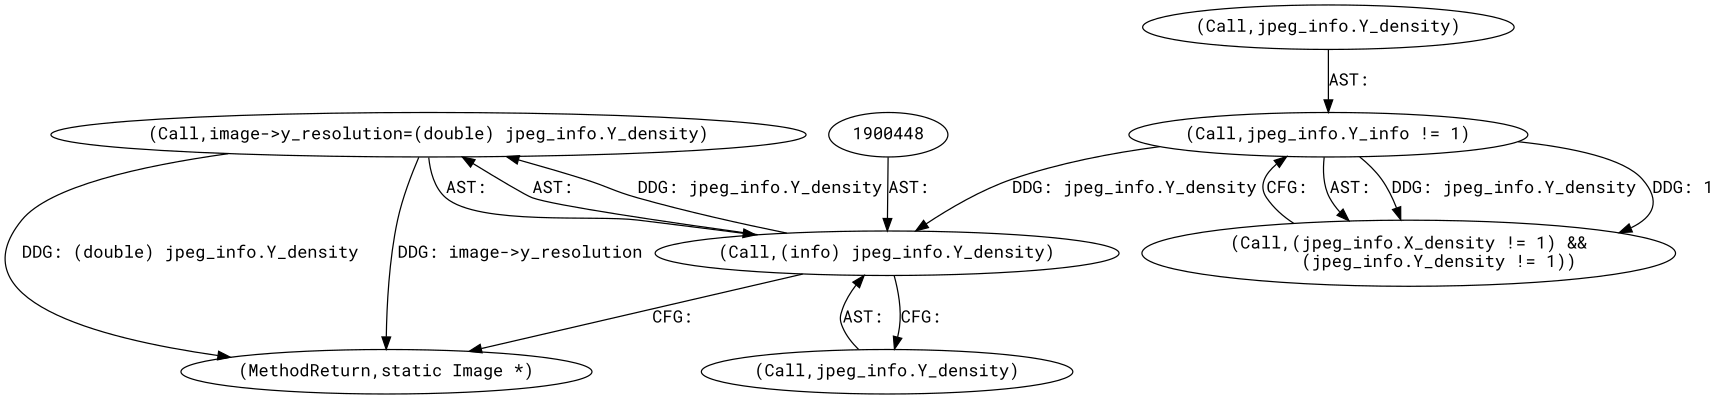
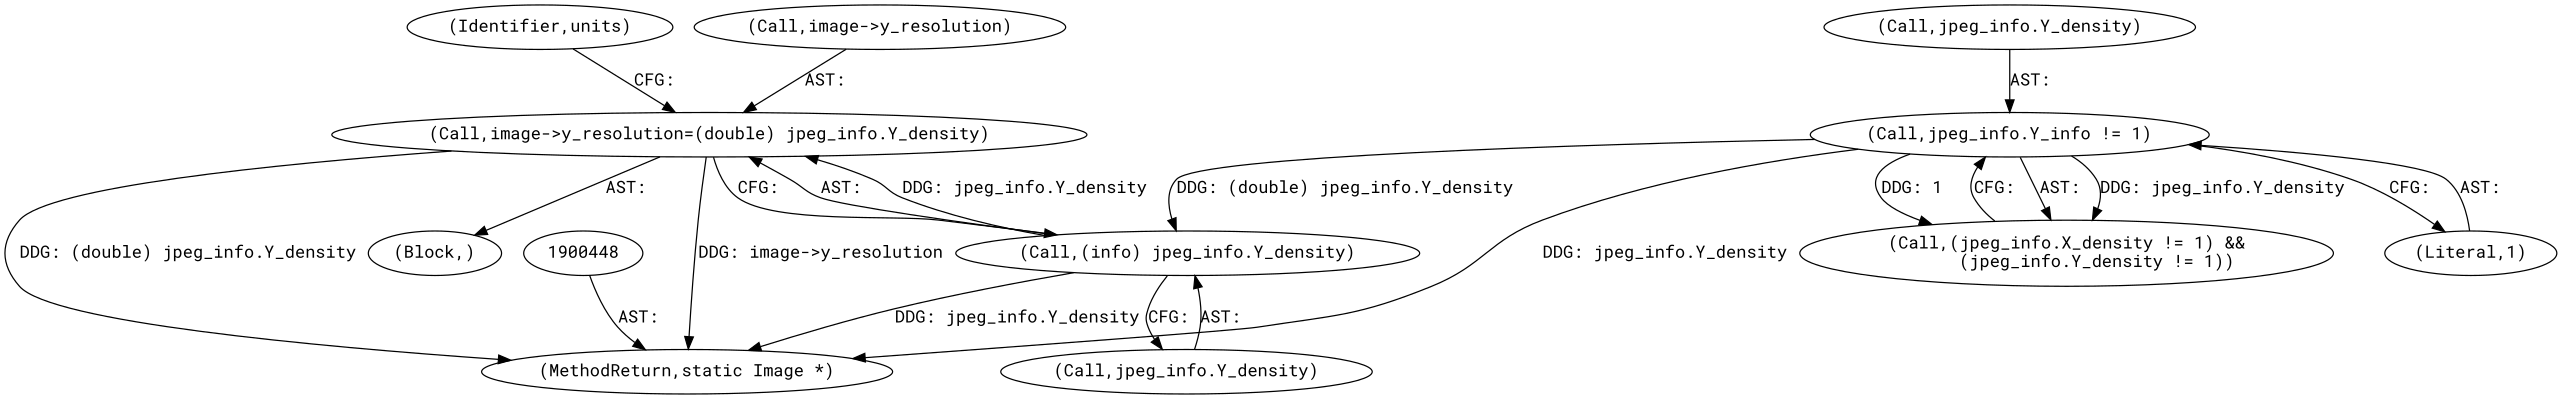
none -> (540, 27)
none -> (880, 27)
(888, 188) -> (607, 313)
(472, 189) -> (764, 189)
(1135, 189) -> (1345, 189)
none -> (435, 253)
none -> (2471, 253)
none -> (1376, 306)
(678, 318) -> (1018, 318)
